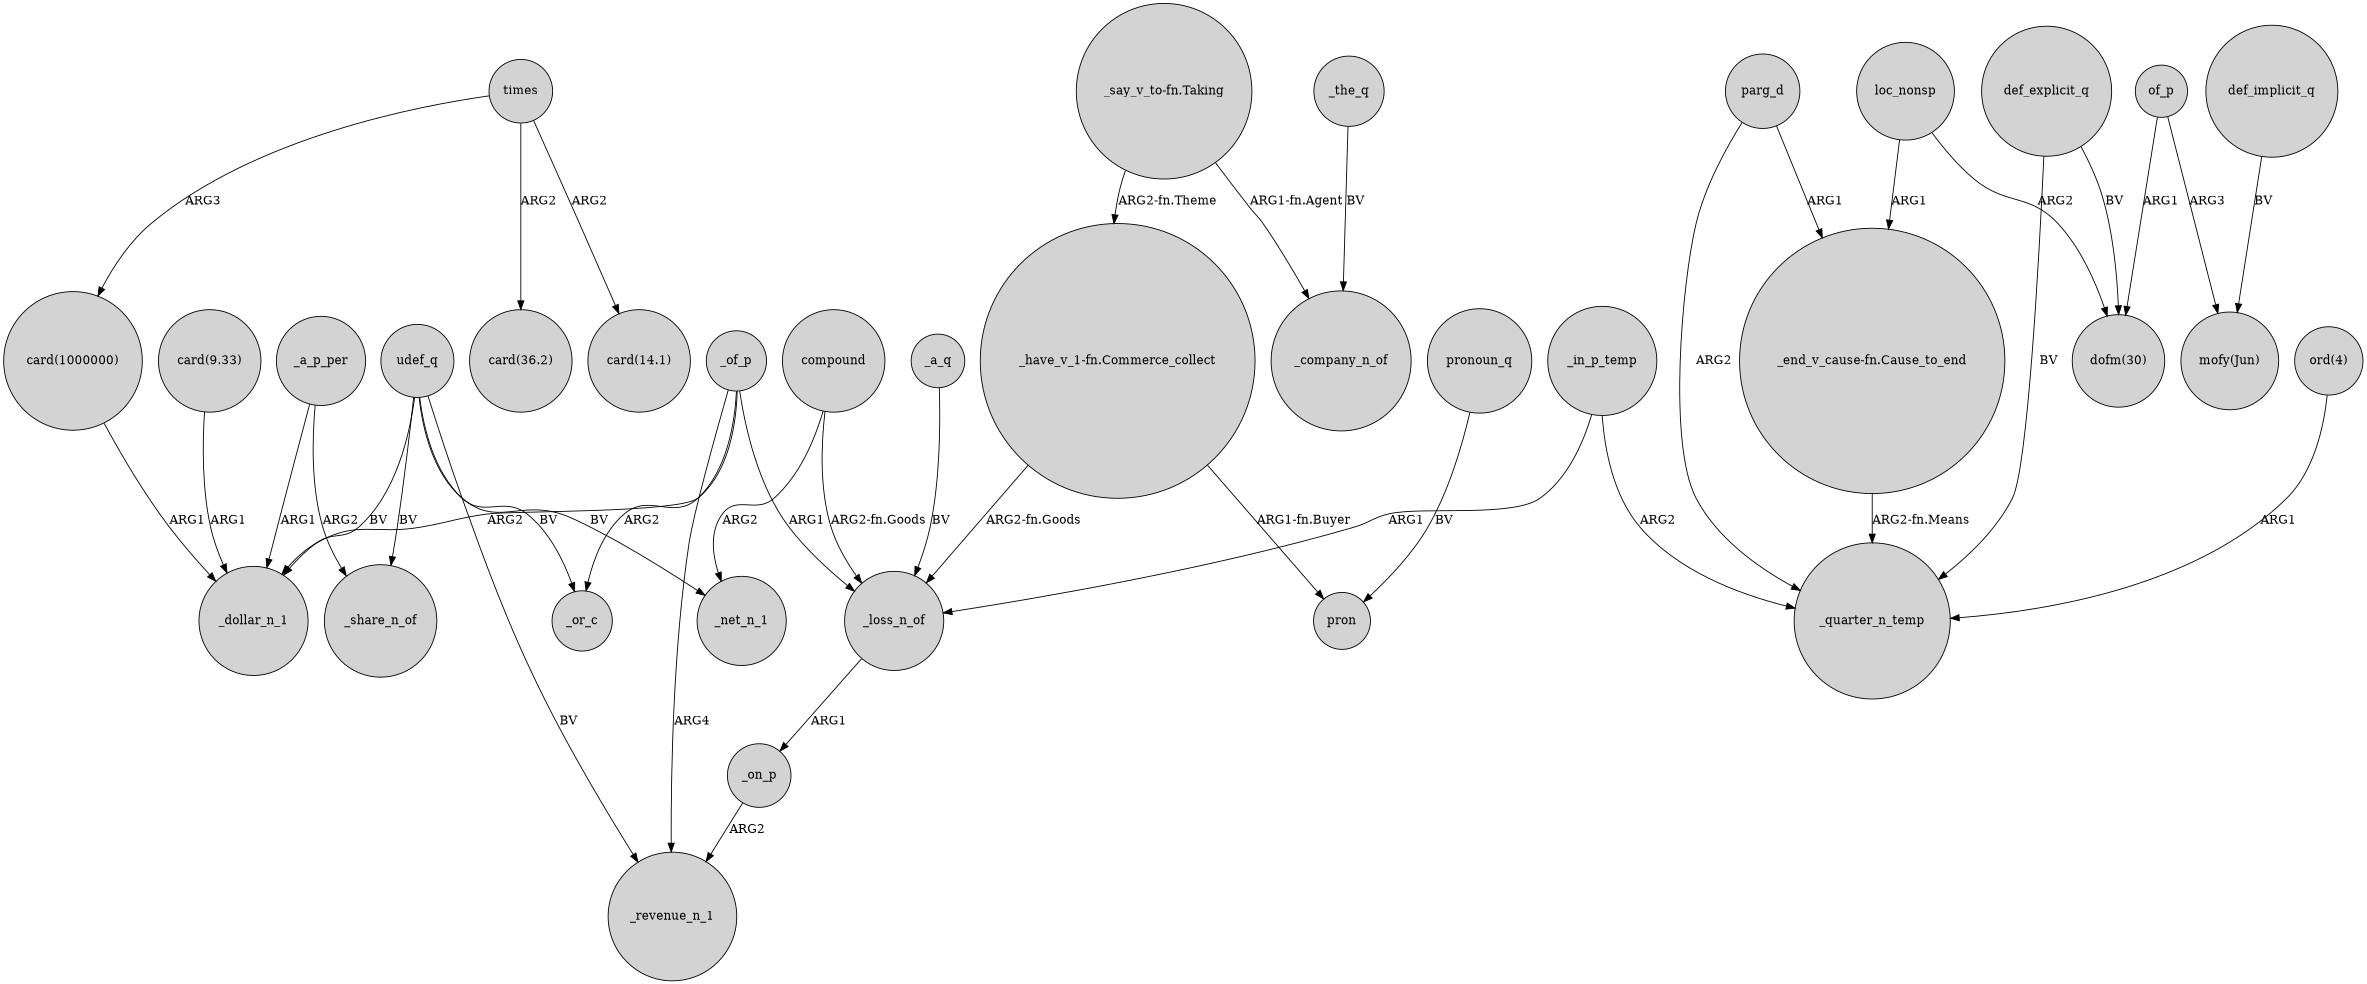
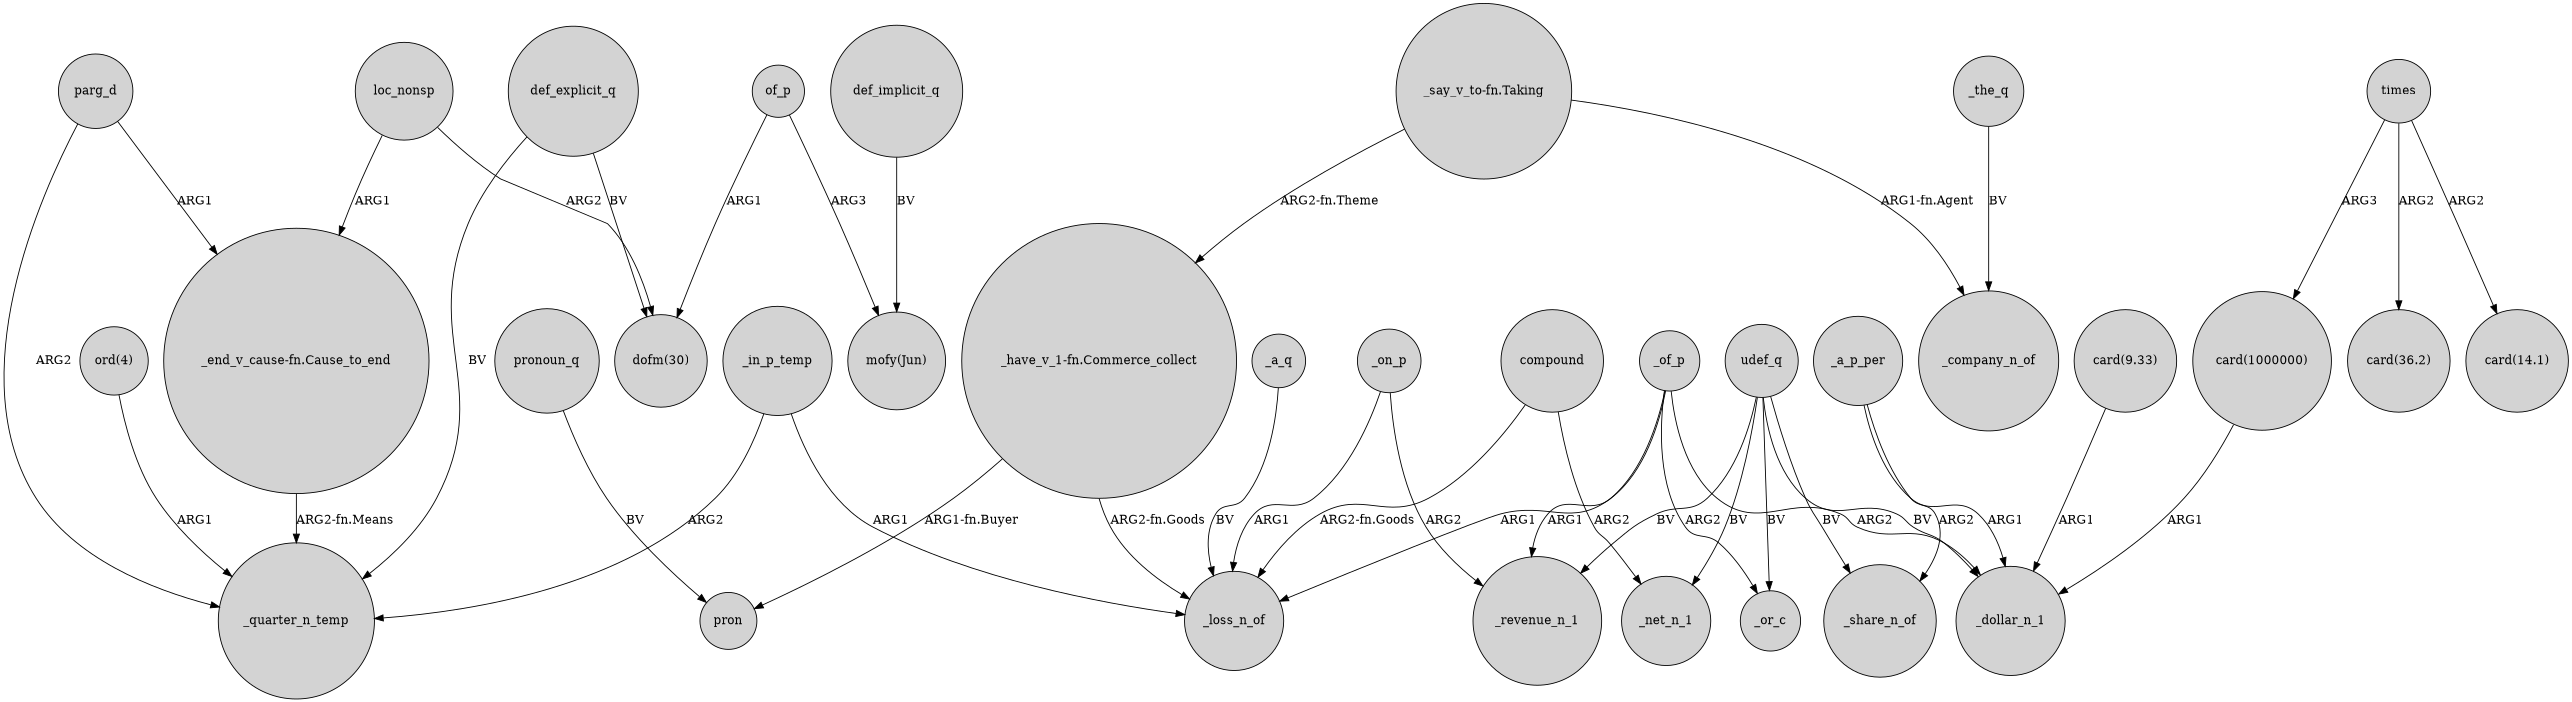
(824, 702) -> (1318, 495)
(692, 721) -> (1566, 521)
